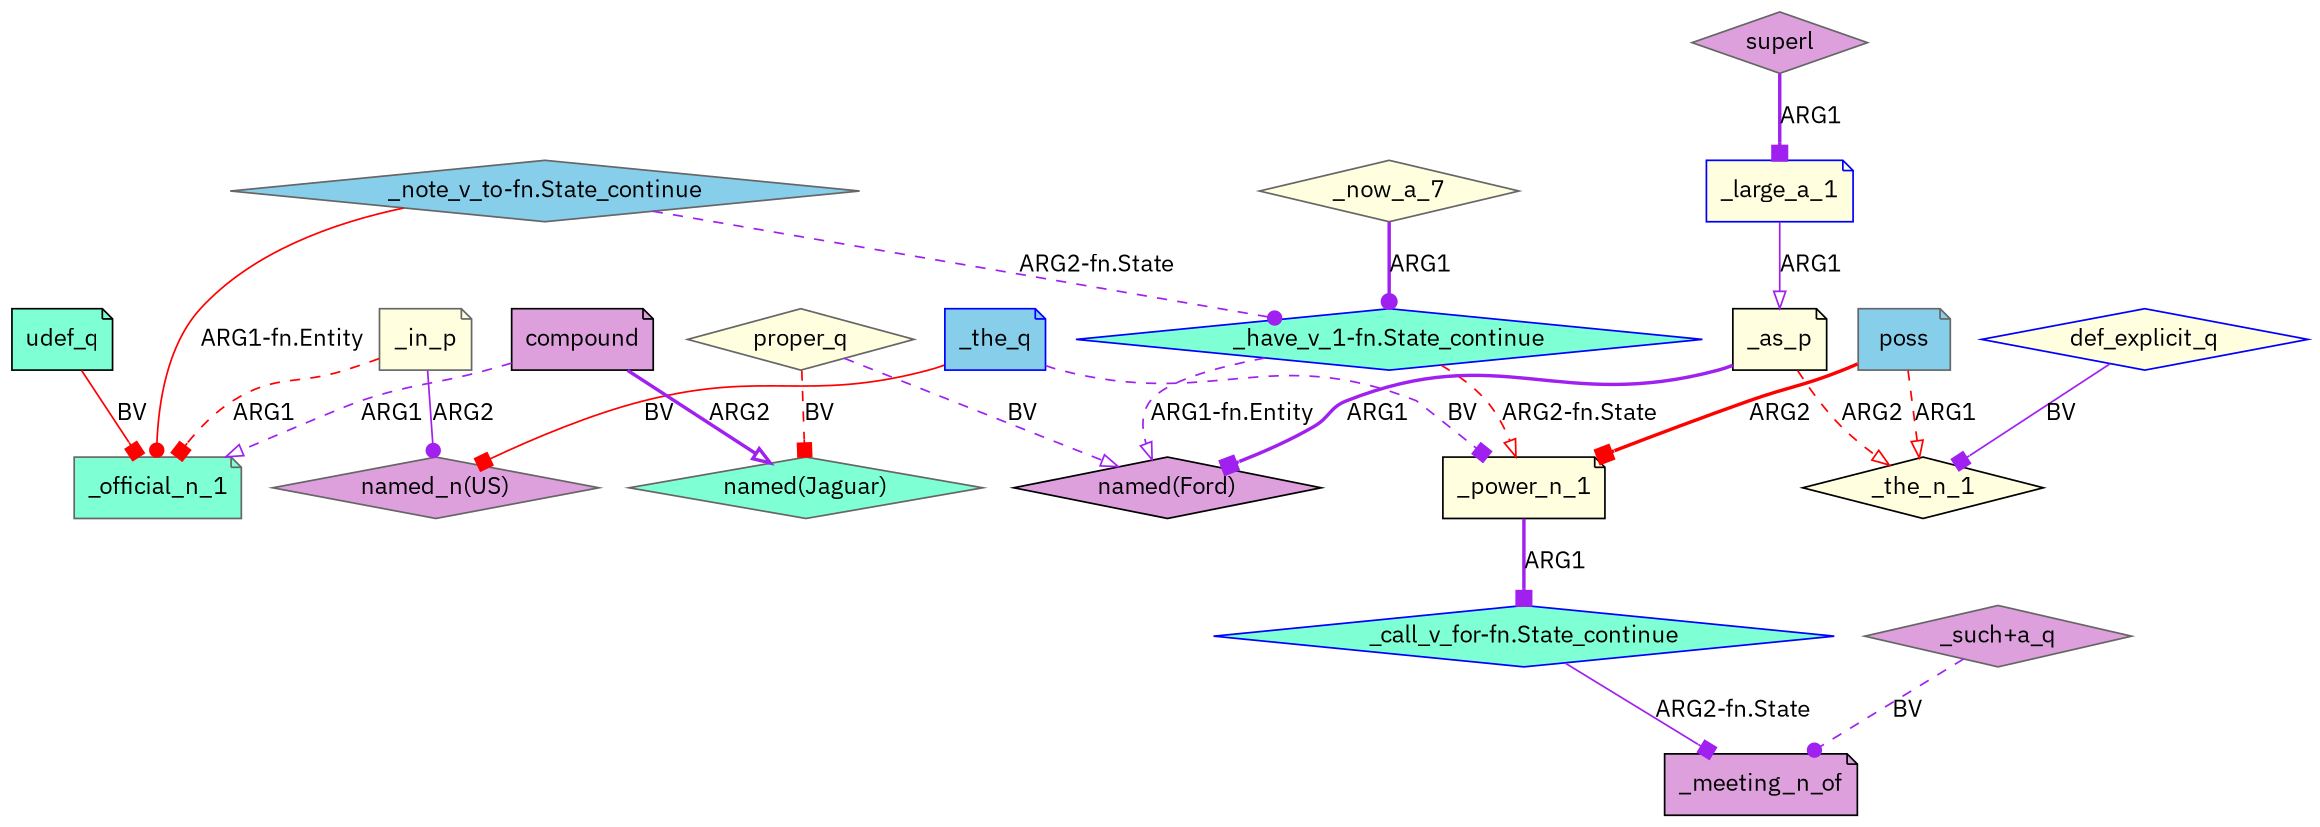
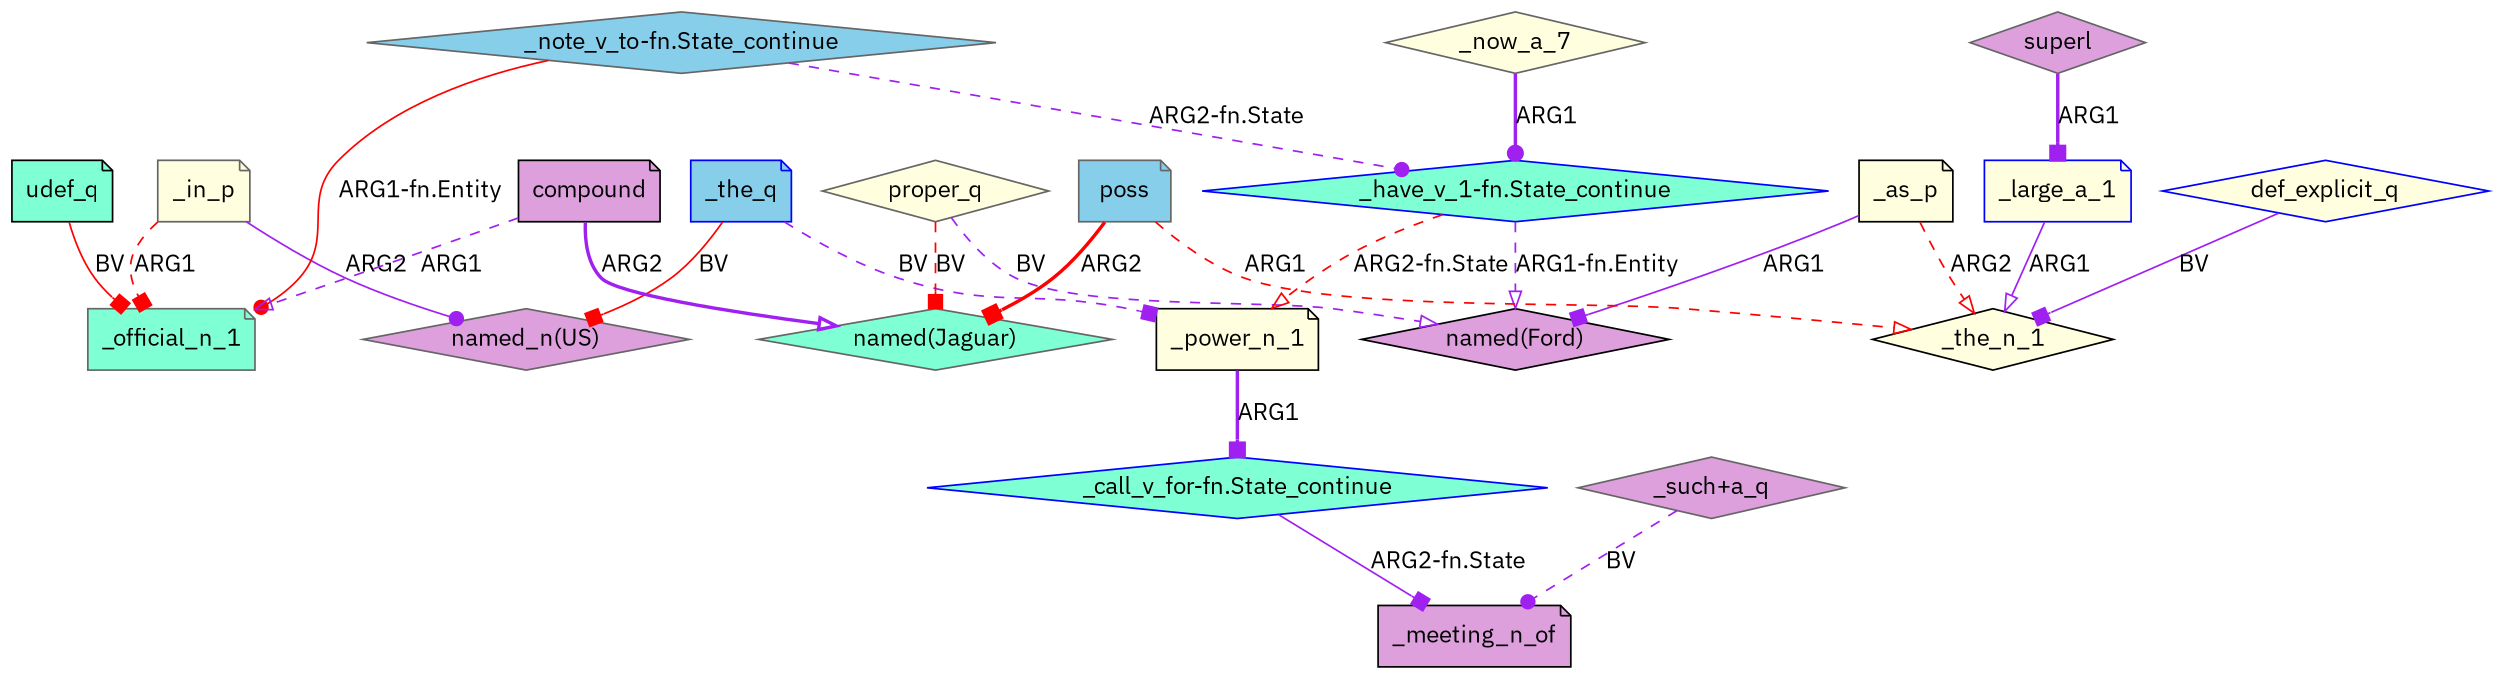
(1780, 257) -> (2028, 259)
(1477, 376) -> (1724, 268)
(1735, 406) -> (1059, 273)
